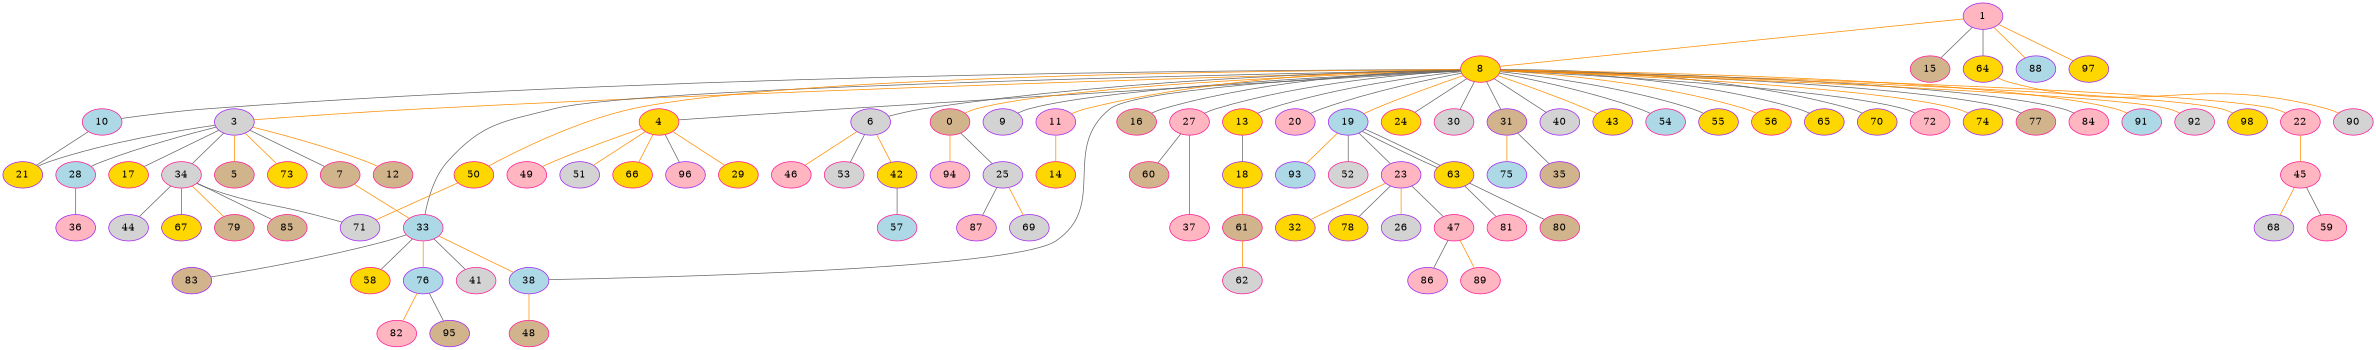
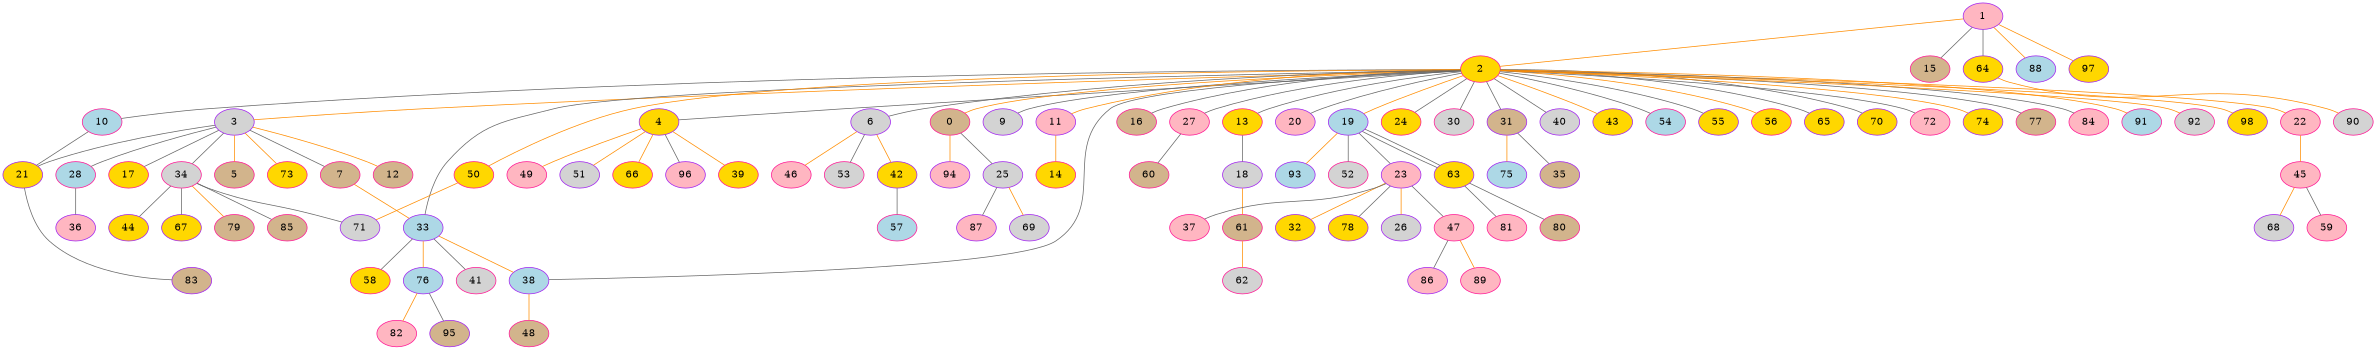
(1480, 69) -> (1480, 69)
(659, 122) -> (659, 122)
(738, 175) -> (738, 175)
(1190, 175) -> (1295, 201)
(1242, 175) -> (1242, 175)
(129, 228) -> (129, 228)
(423, 228) -> (423, 228)
(309, 259) -> (79, 260)
